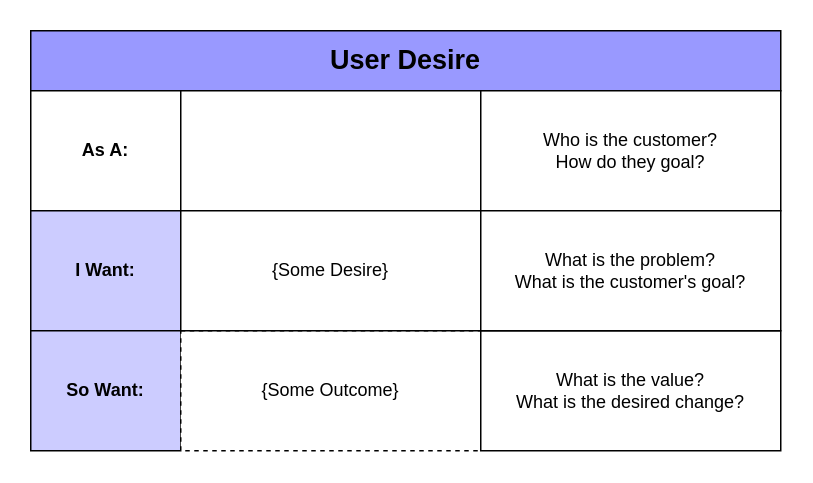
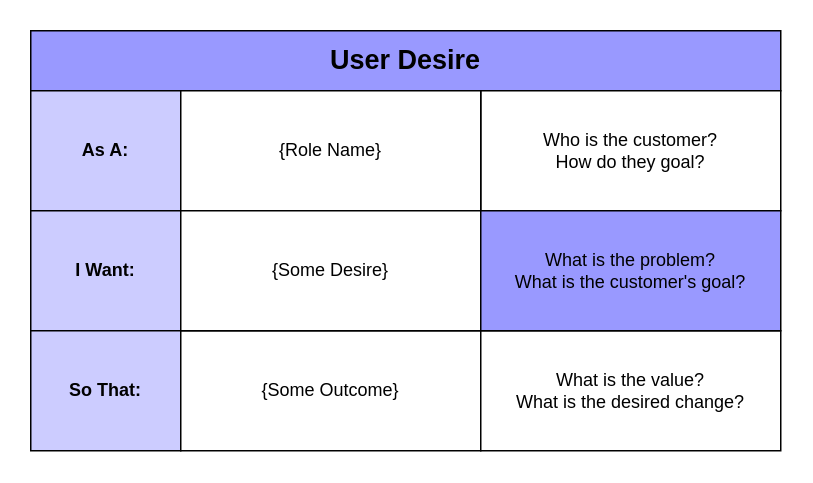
(106, 151) -> (106, 151)
none -> (331, 151)
(631, 271) -> (631, 271)
(106, 391) -> (106, 391)
(331, 391) -> (331, 391)
